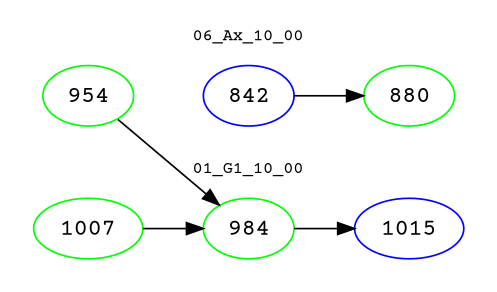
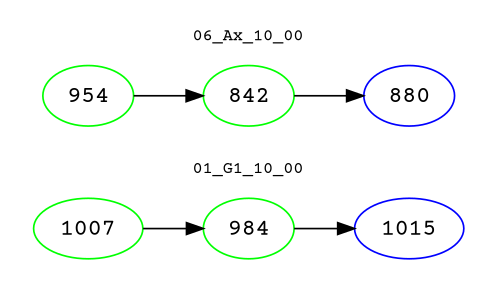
(249, 96) -> (249, 96)
(409, 96) -> (409, 96)
(171, 164) -> (160, 96)
